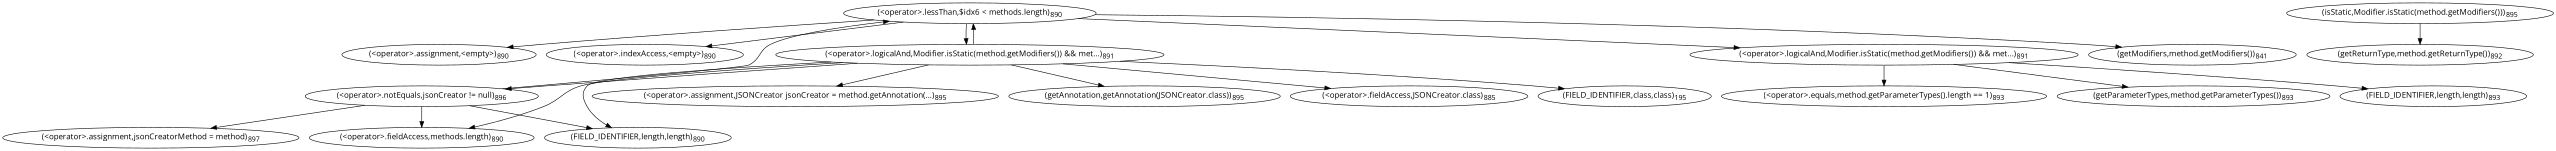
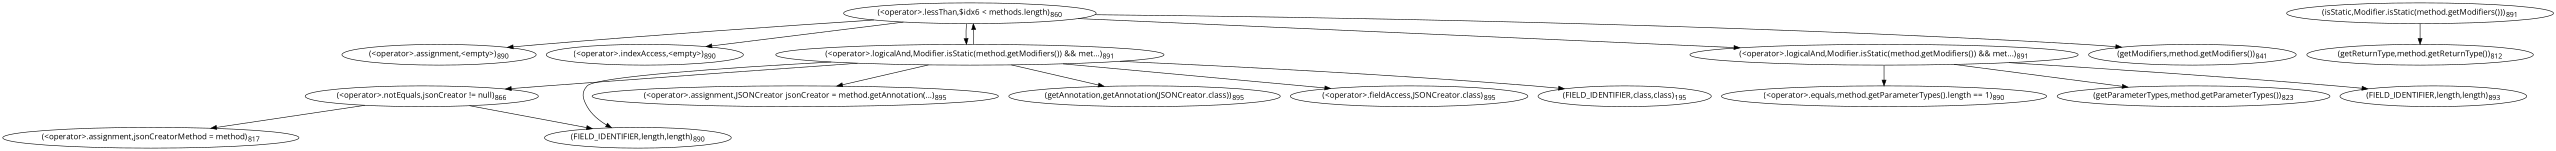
(1056, 12) -> (1056, 12)
(2512, 12) -> (2512, 12)
(2496, 54) -> (2496, 54)
(755, 60) -> none
(501, 95) -> (501, 95)
(1490, 95) -> (1490, 95)
(1998, 95) -> (1998, 95)
(2288, 95) -> (2288, 95)
(254, 137) -> (254, 137)
(422, 138) -> none
